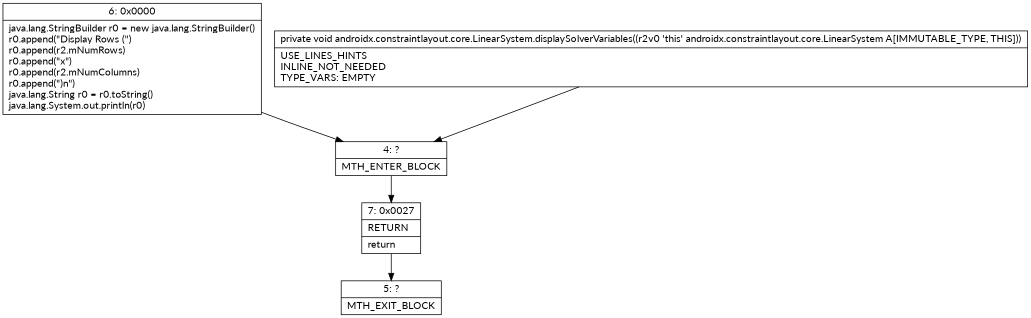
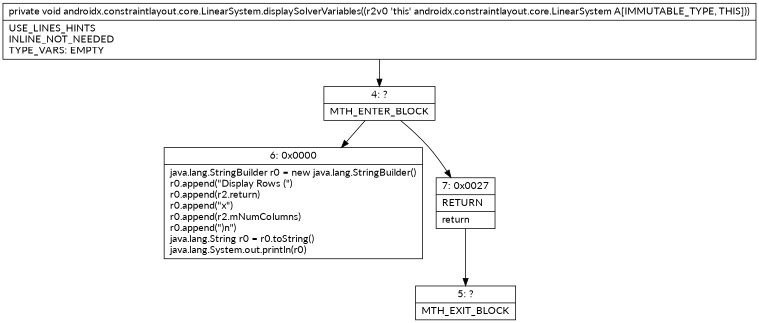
(67, 50) -> (215, 195)
(299, 126) -> (356, 131)
